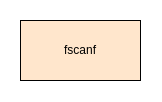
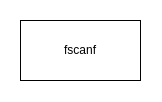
(81, 51) -> (81, 51)
